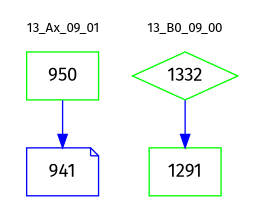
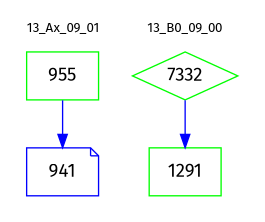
(63, 76) -> (63, 76)
(185, 76) -> (185, 76)
